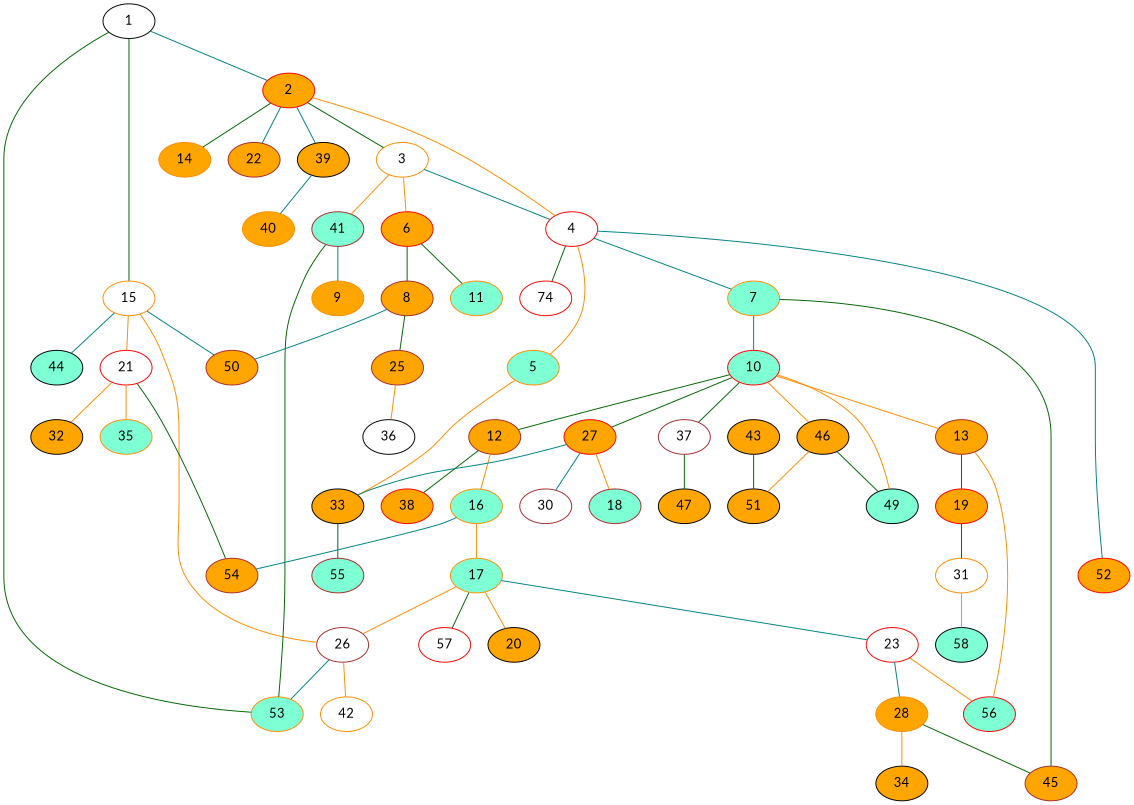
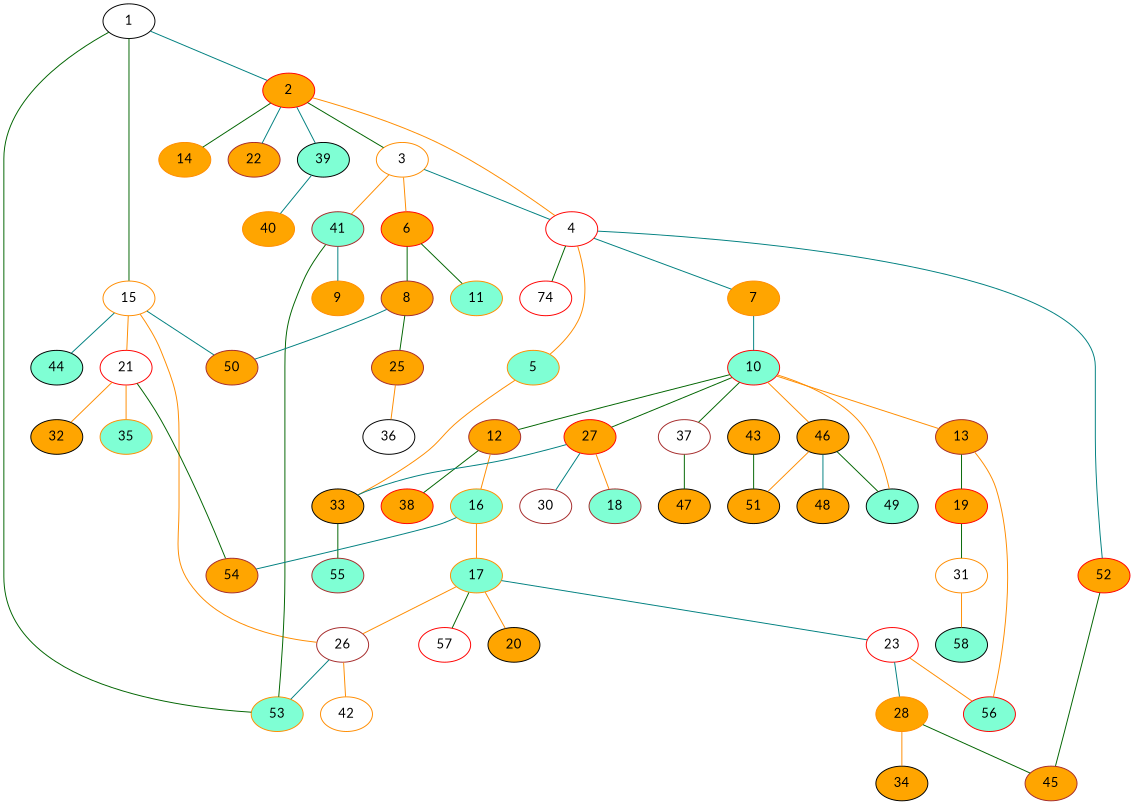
(323, 160) -> (323, 160)
(754, 298) -> (754, 298)
(1051, 435) -> (1078, 679)
none -> (823, 506)
